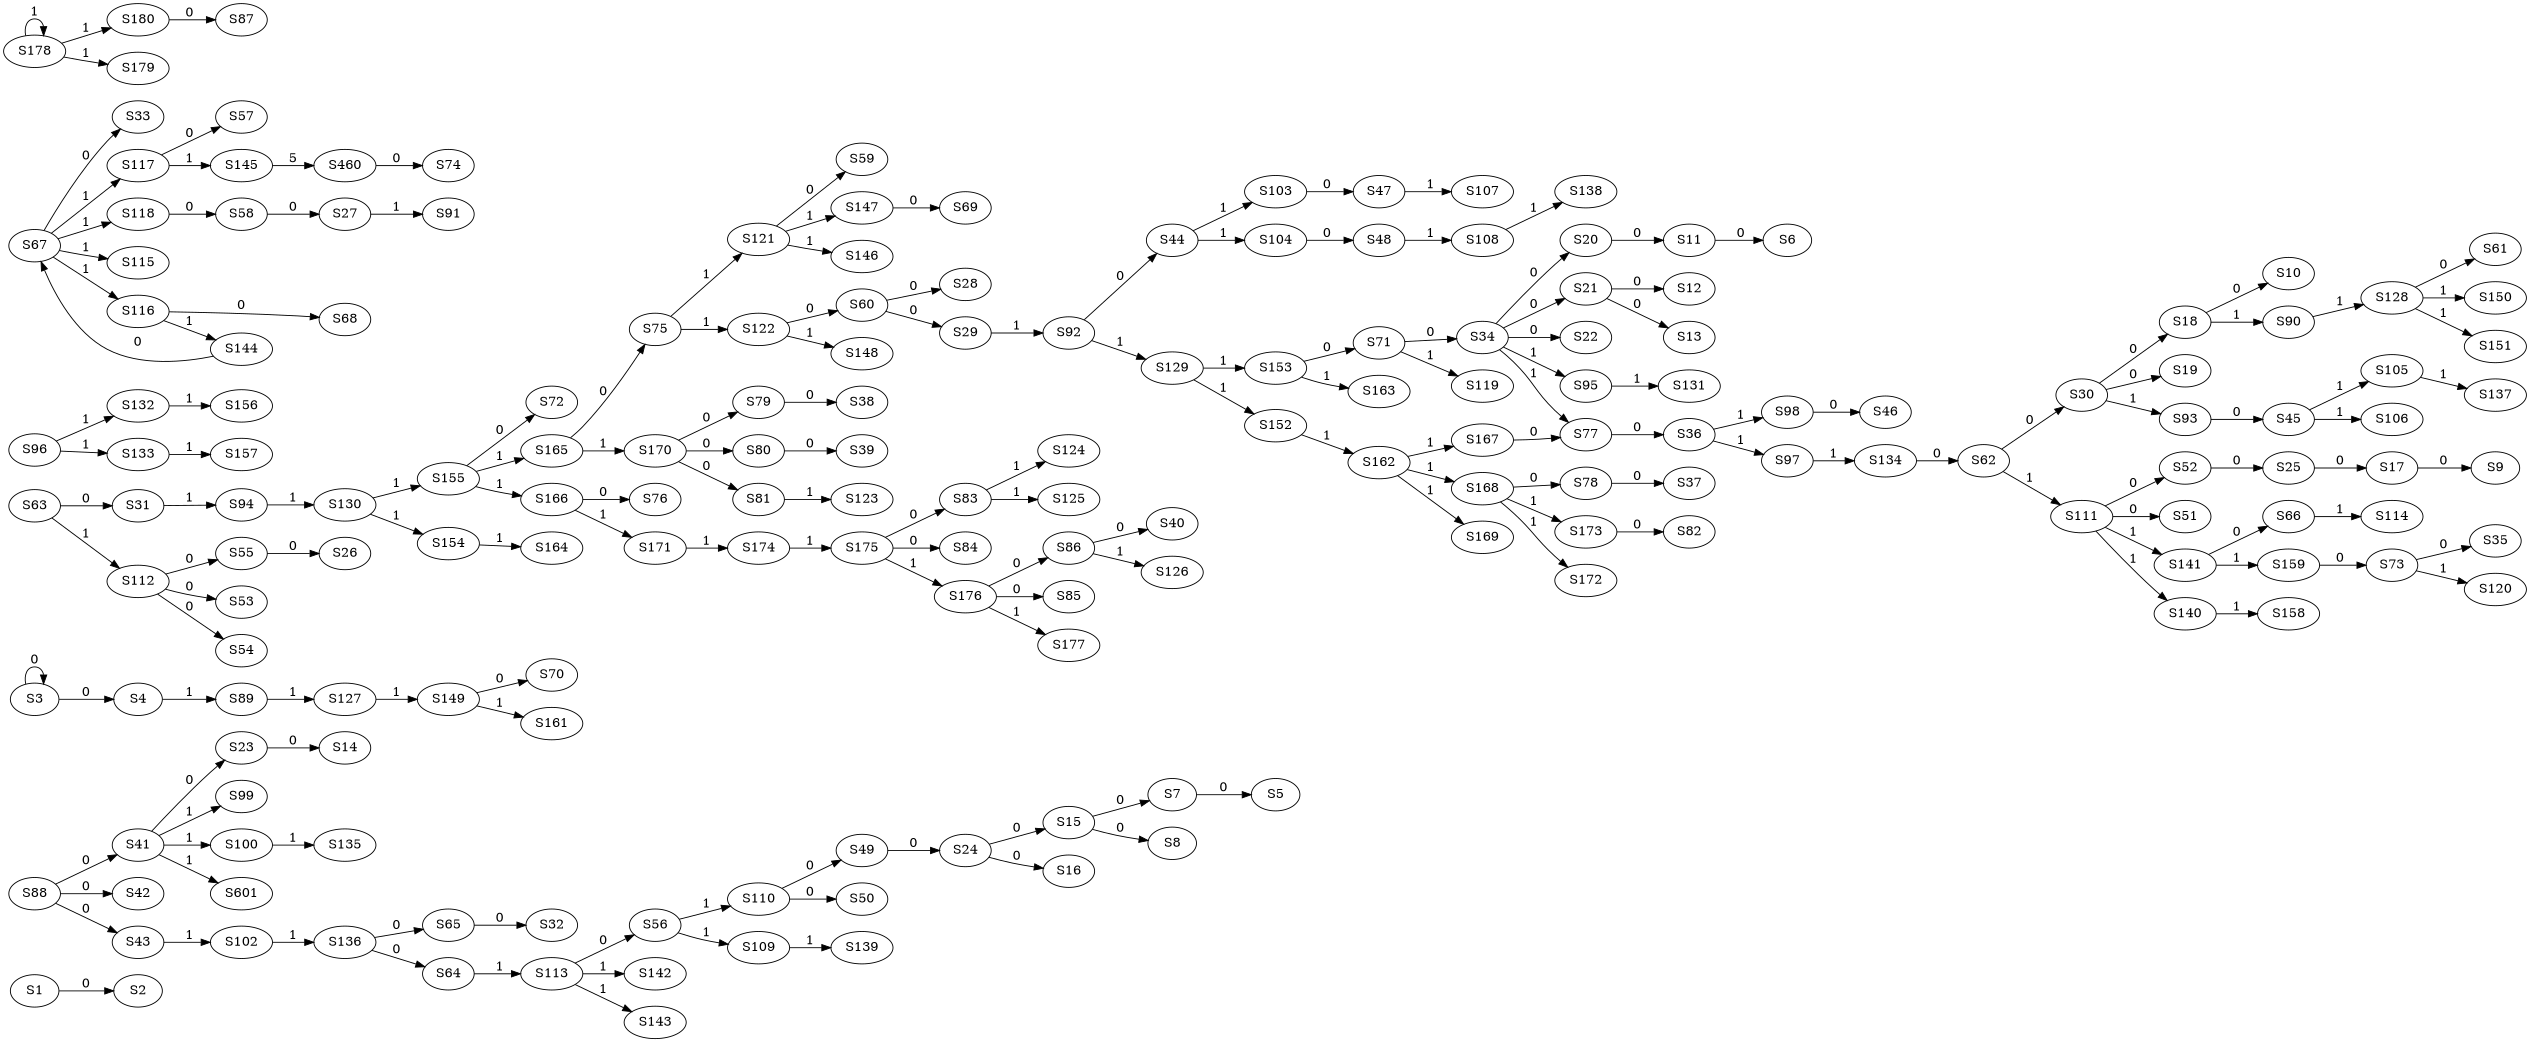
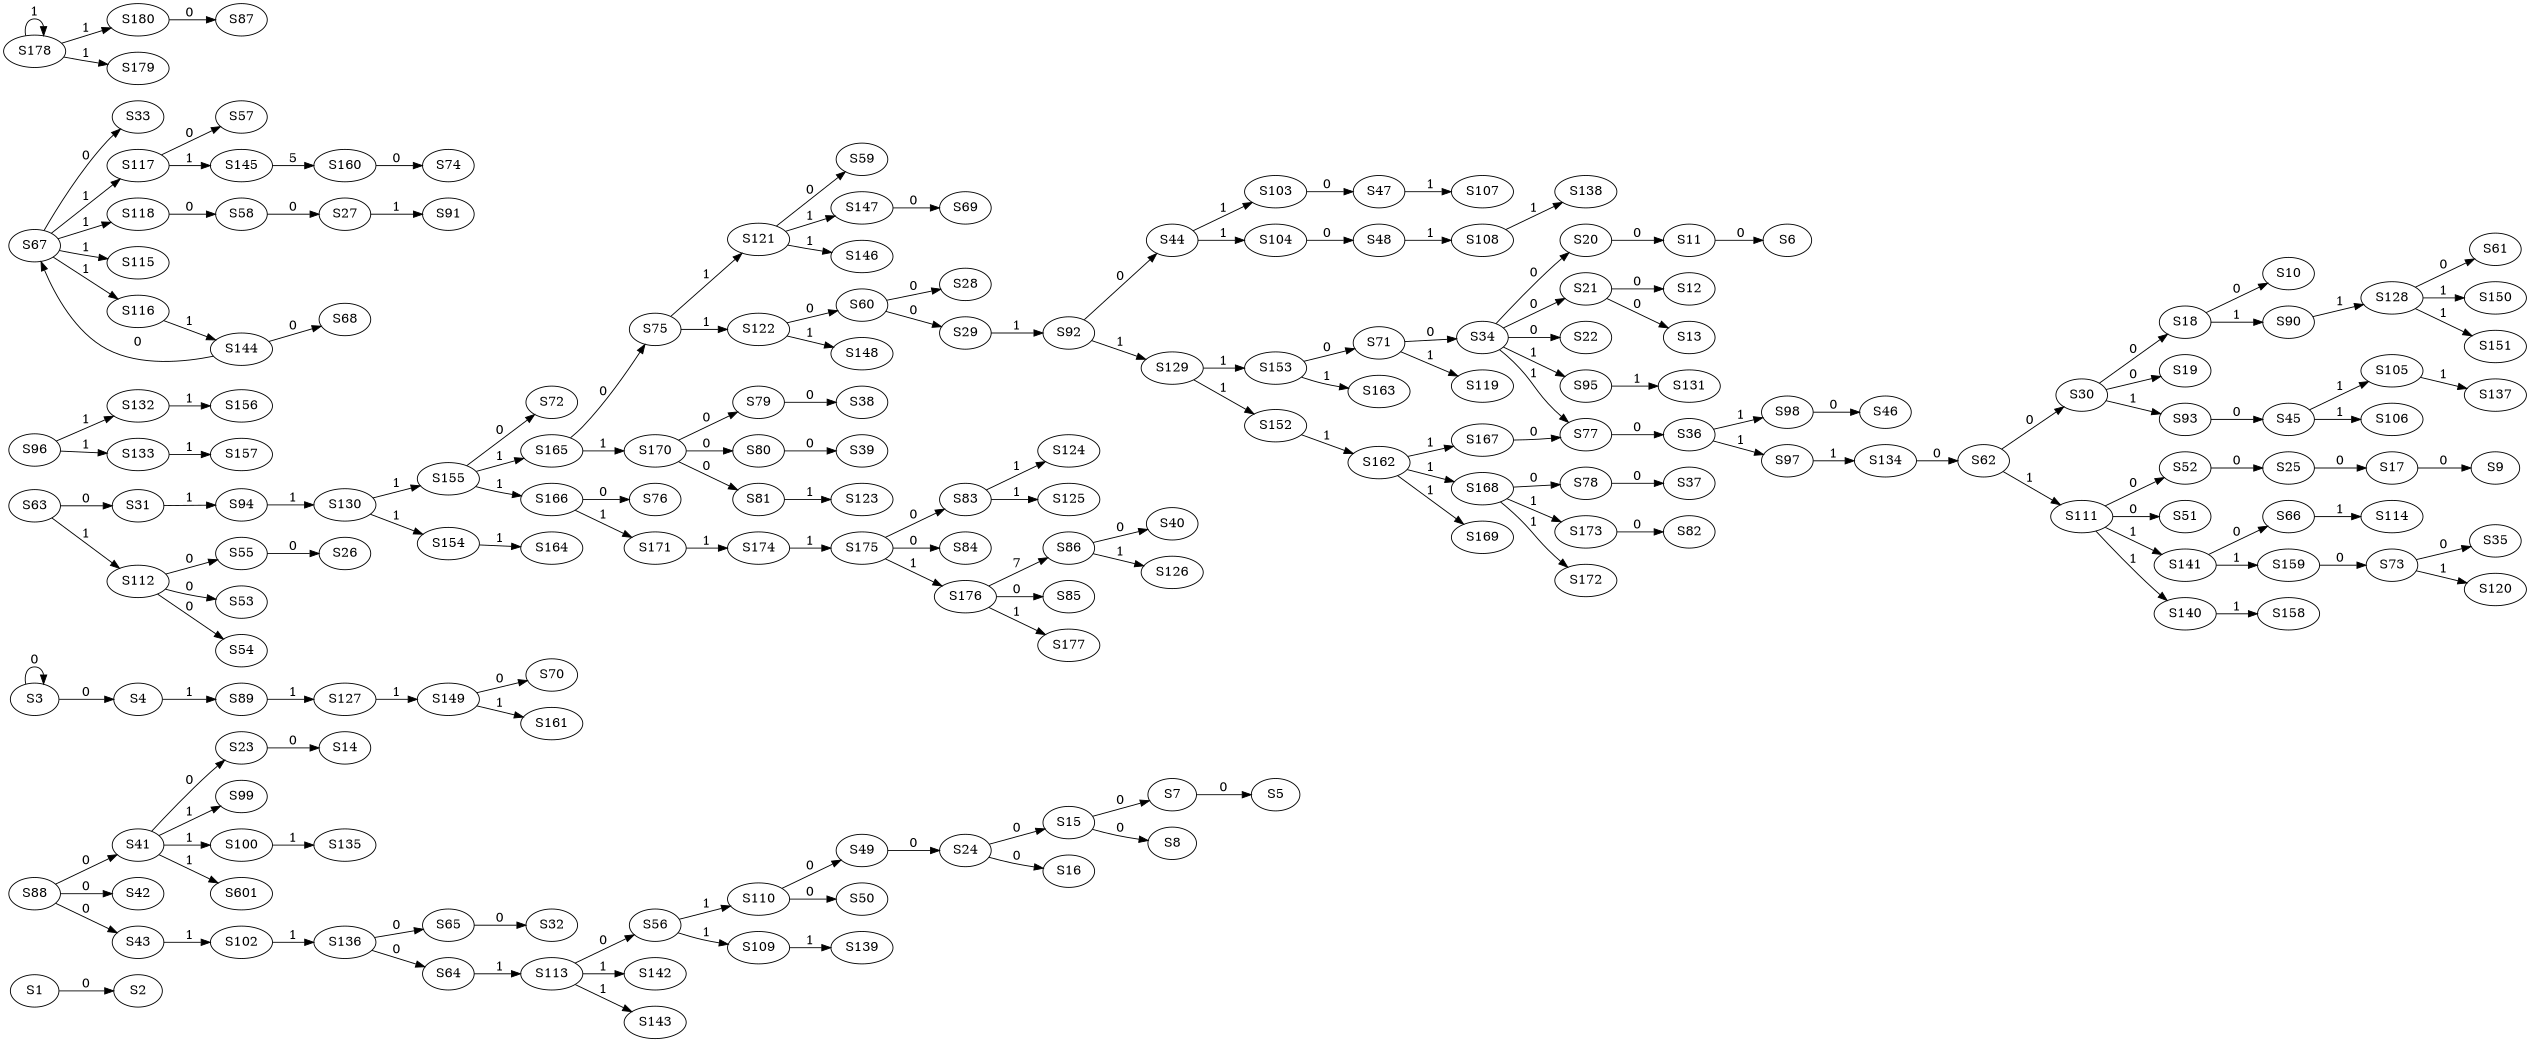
(345, 166) -> (345, 166)
(240, 314) -> (291, 335)
(1017, 564) -> (1017, 564)
